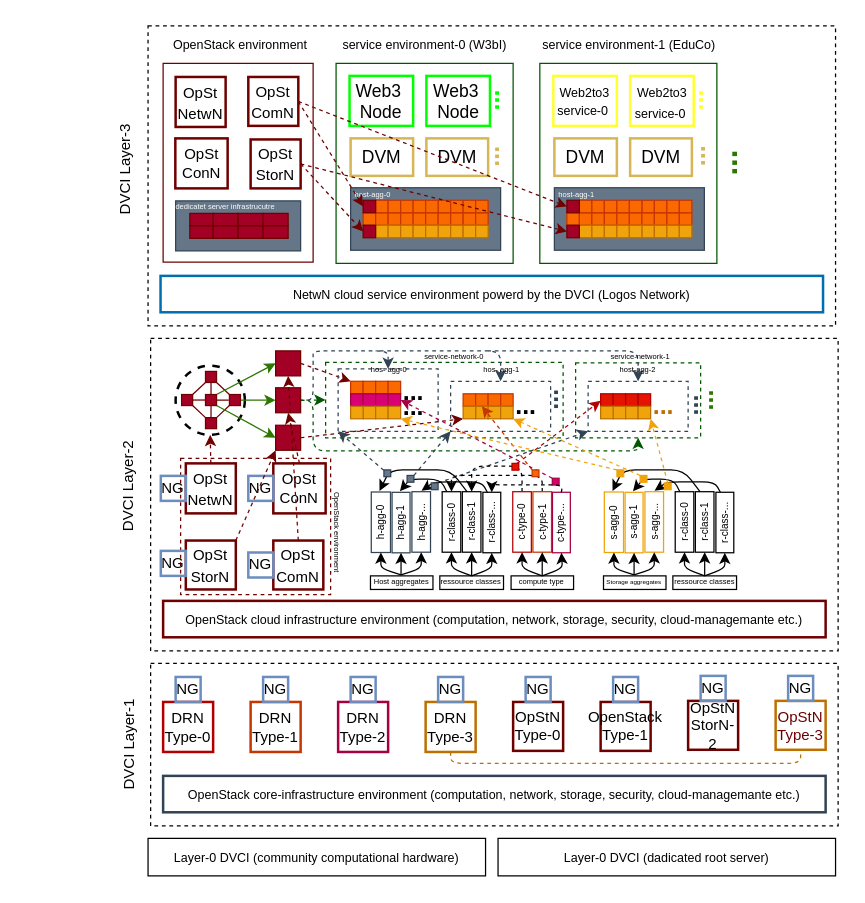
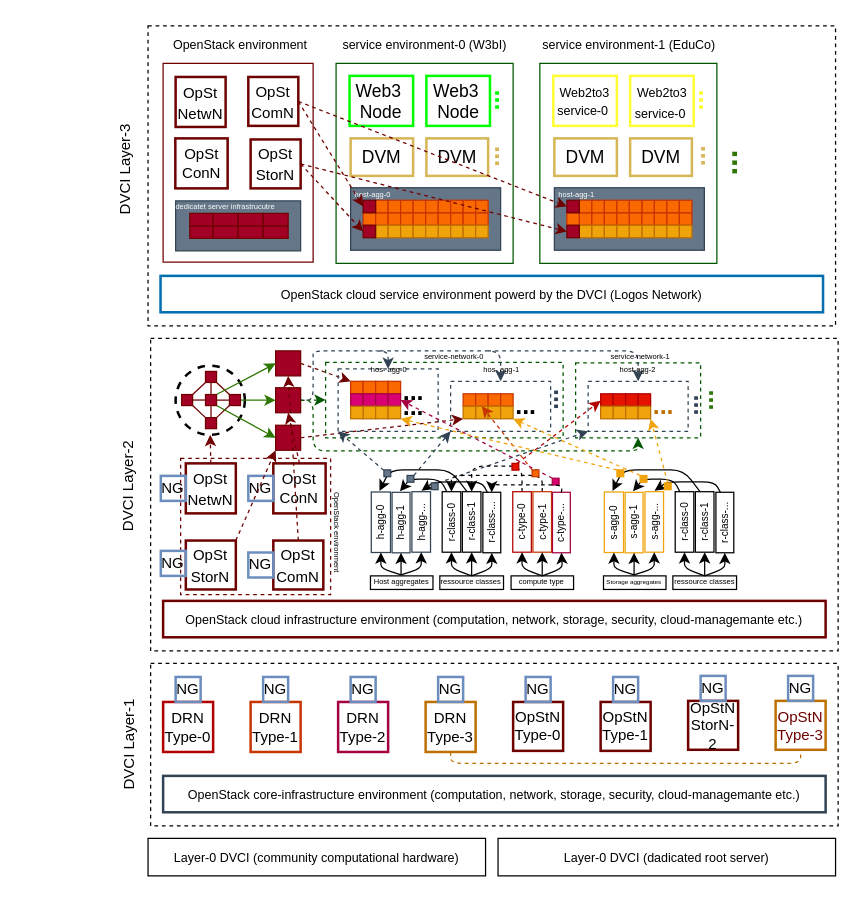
(492, 294) -> (492, 294)
(626, 726) -> (626, 726)
